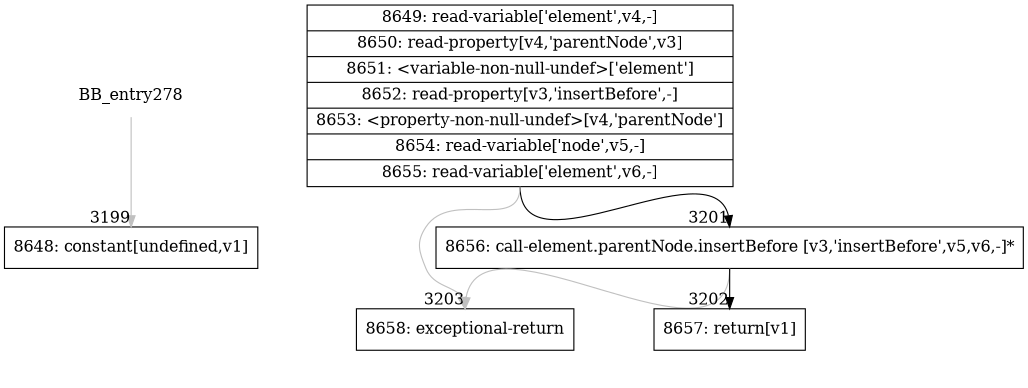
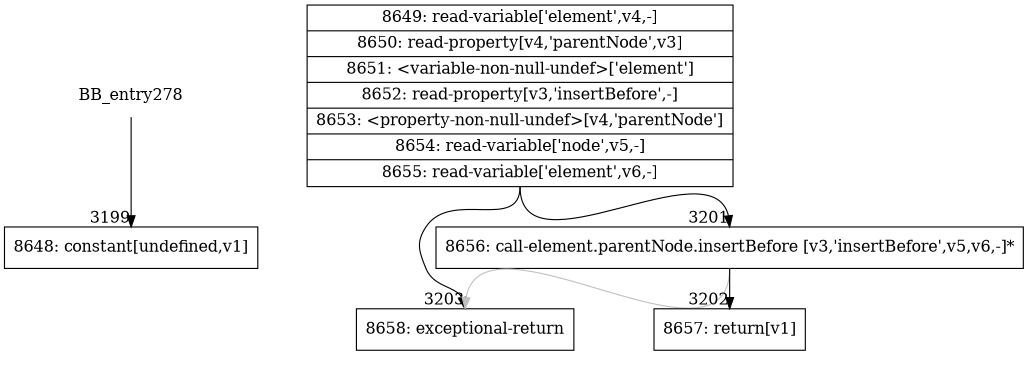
(131, 166) -> (131, 166)
(434, 220) -> (434, 220)
